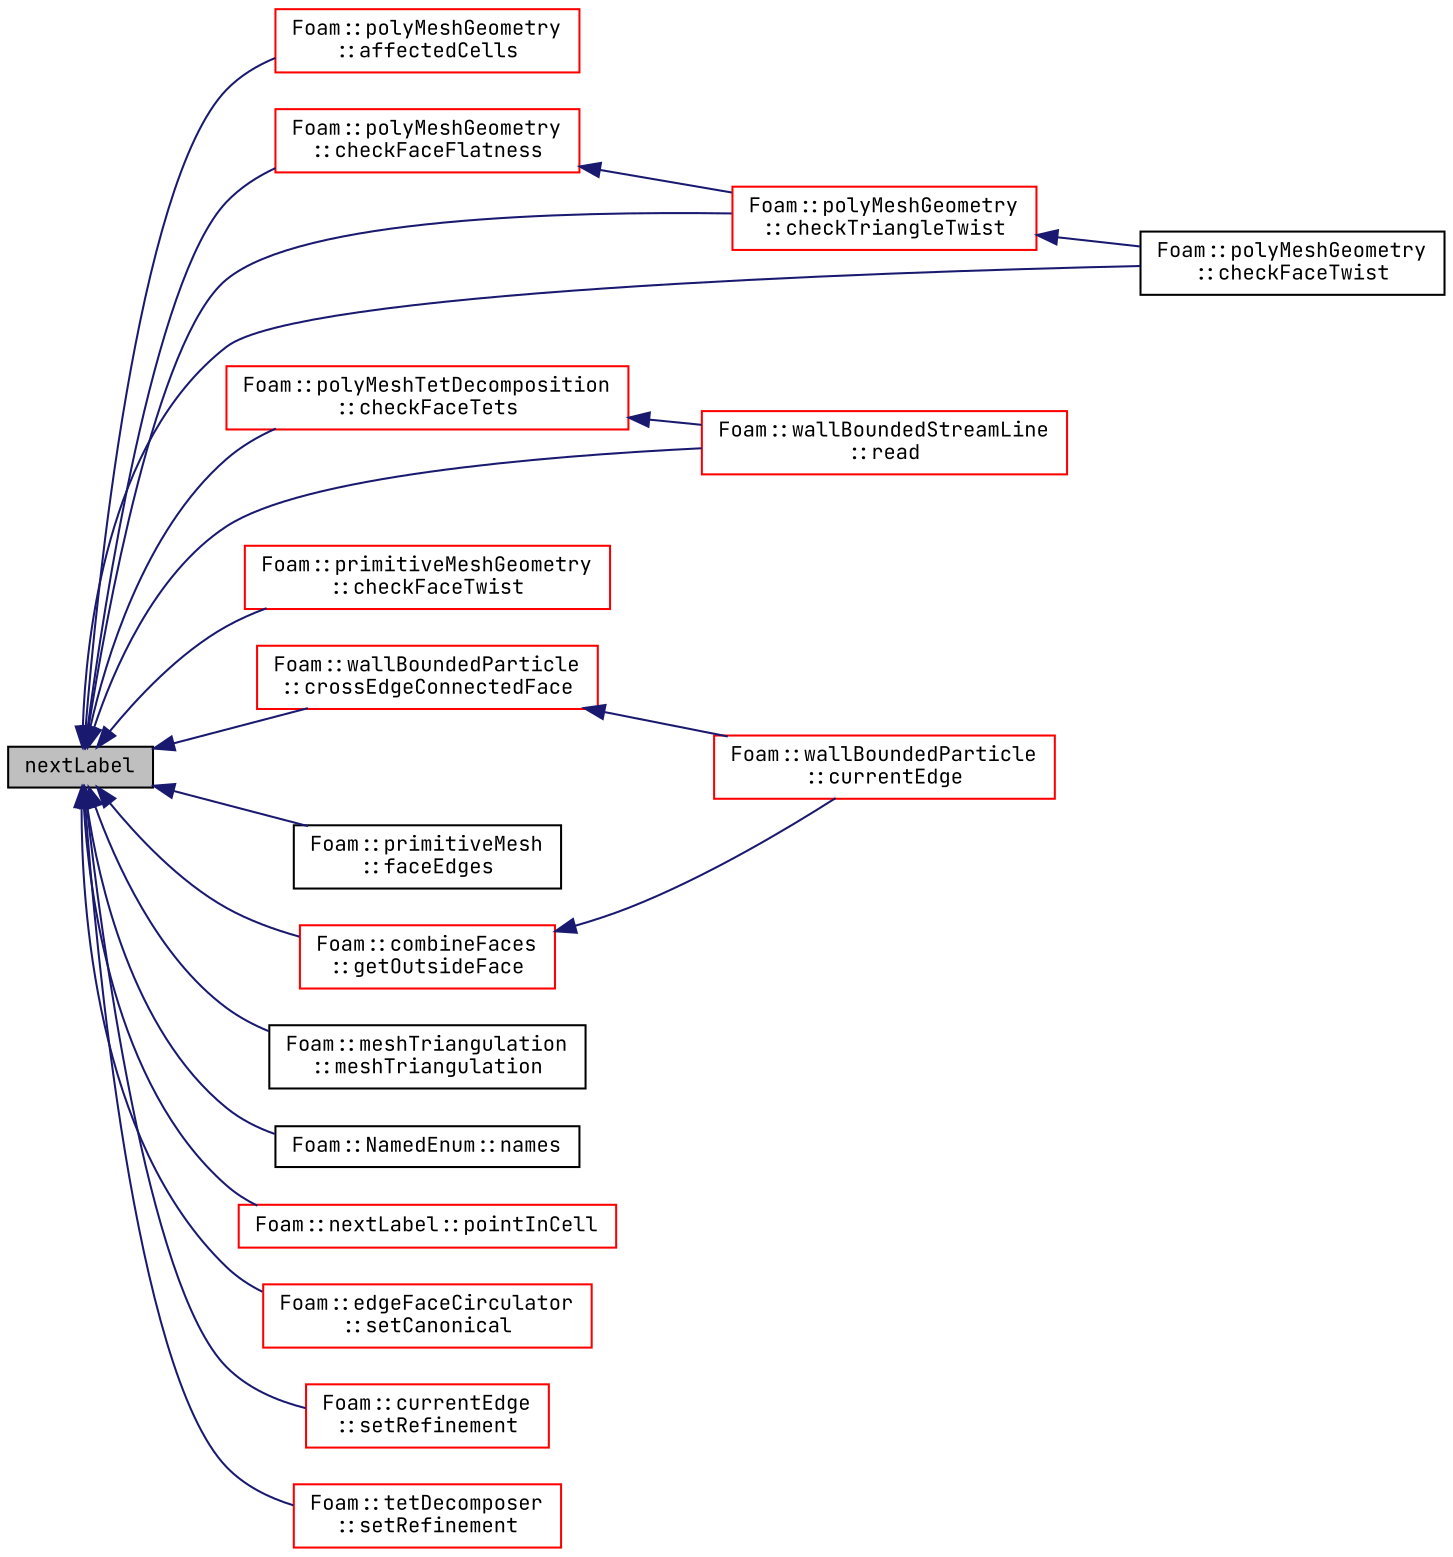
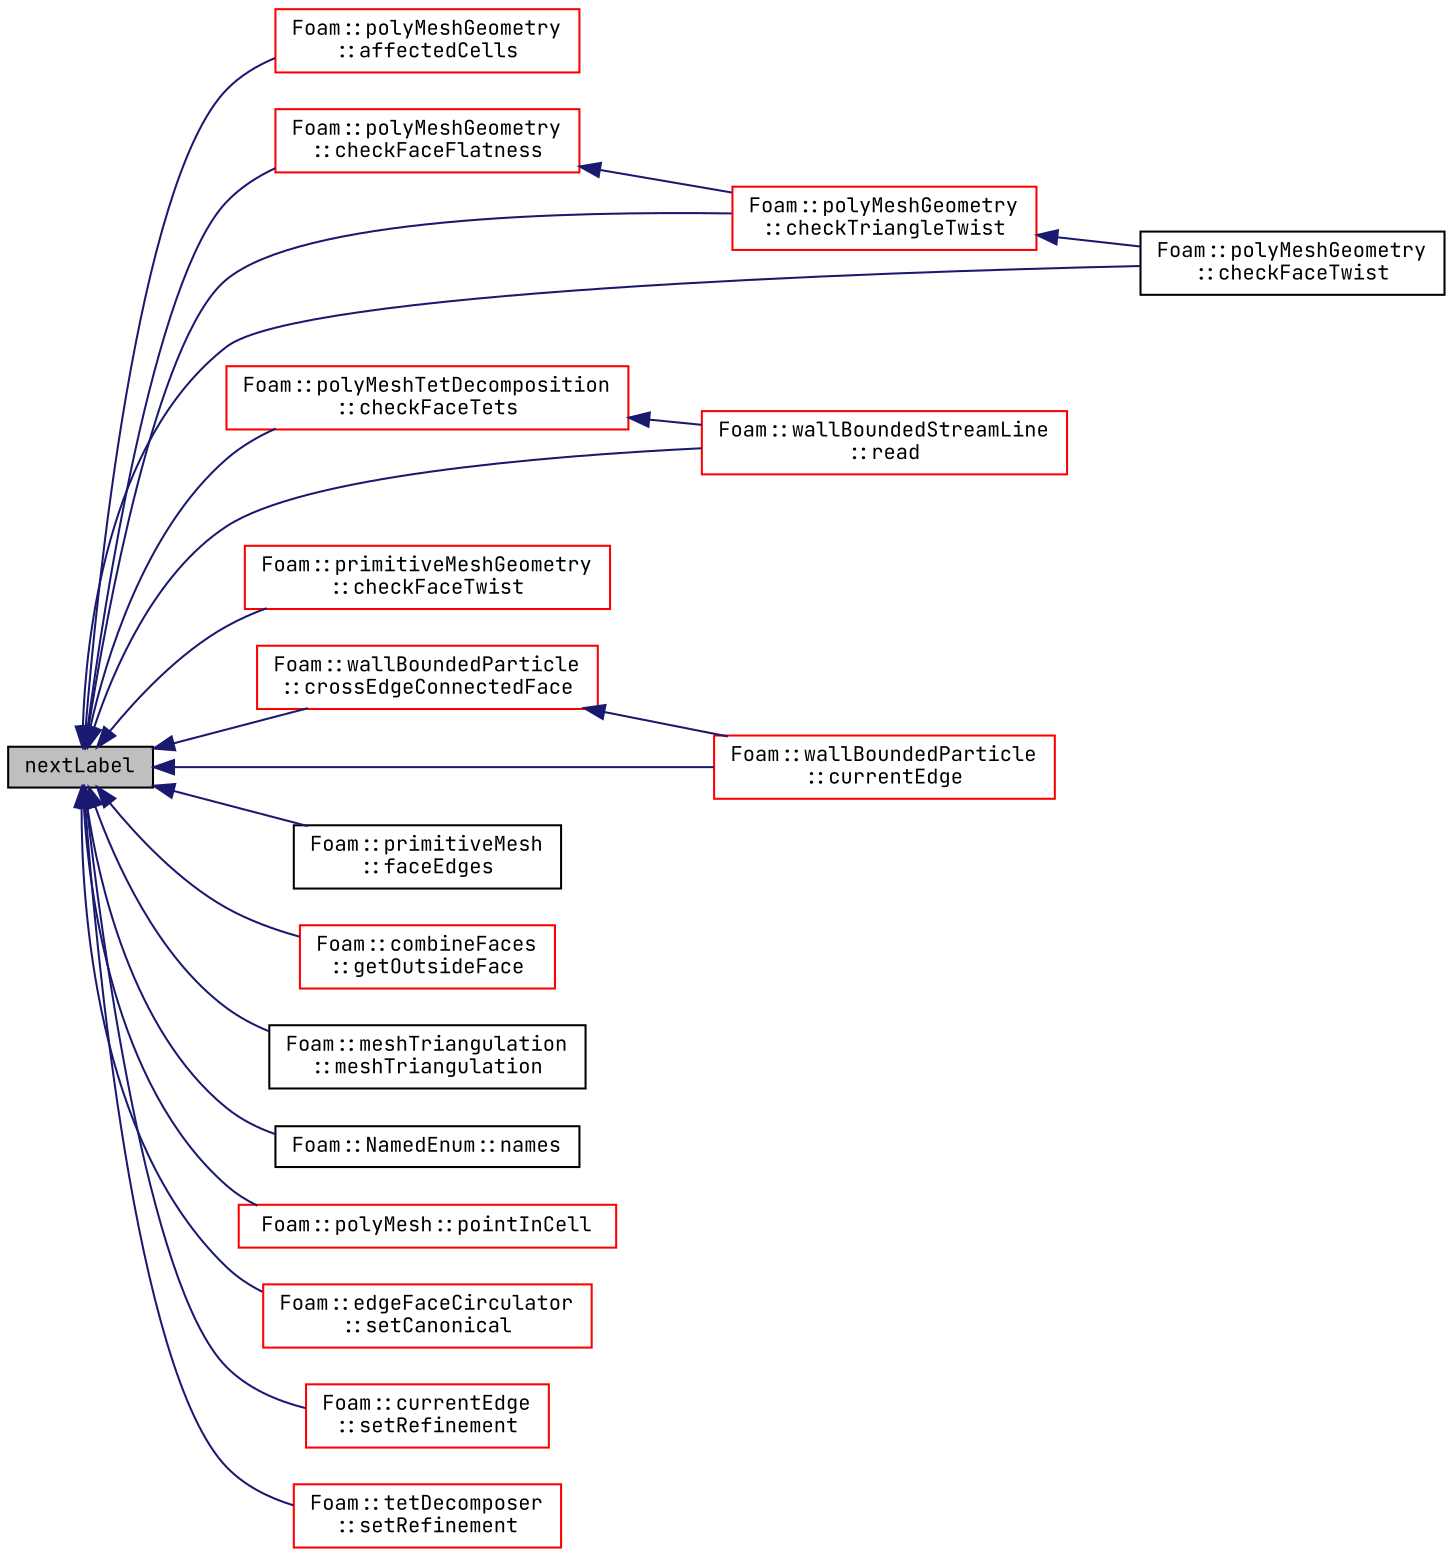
(709, 871) -> (444, 767)
(427, 1226) -> (427, 1226)
